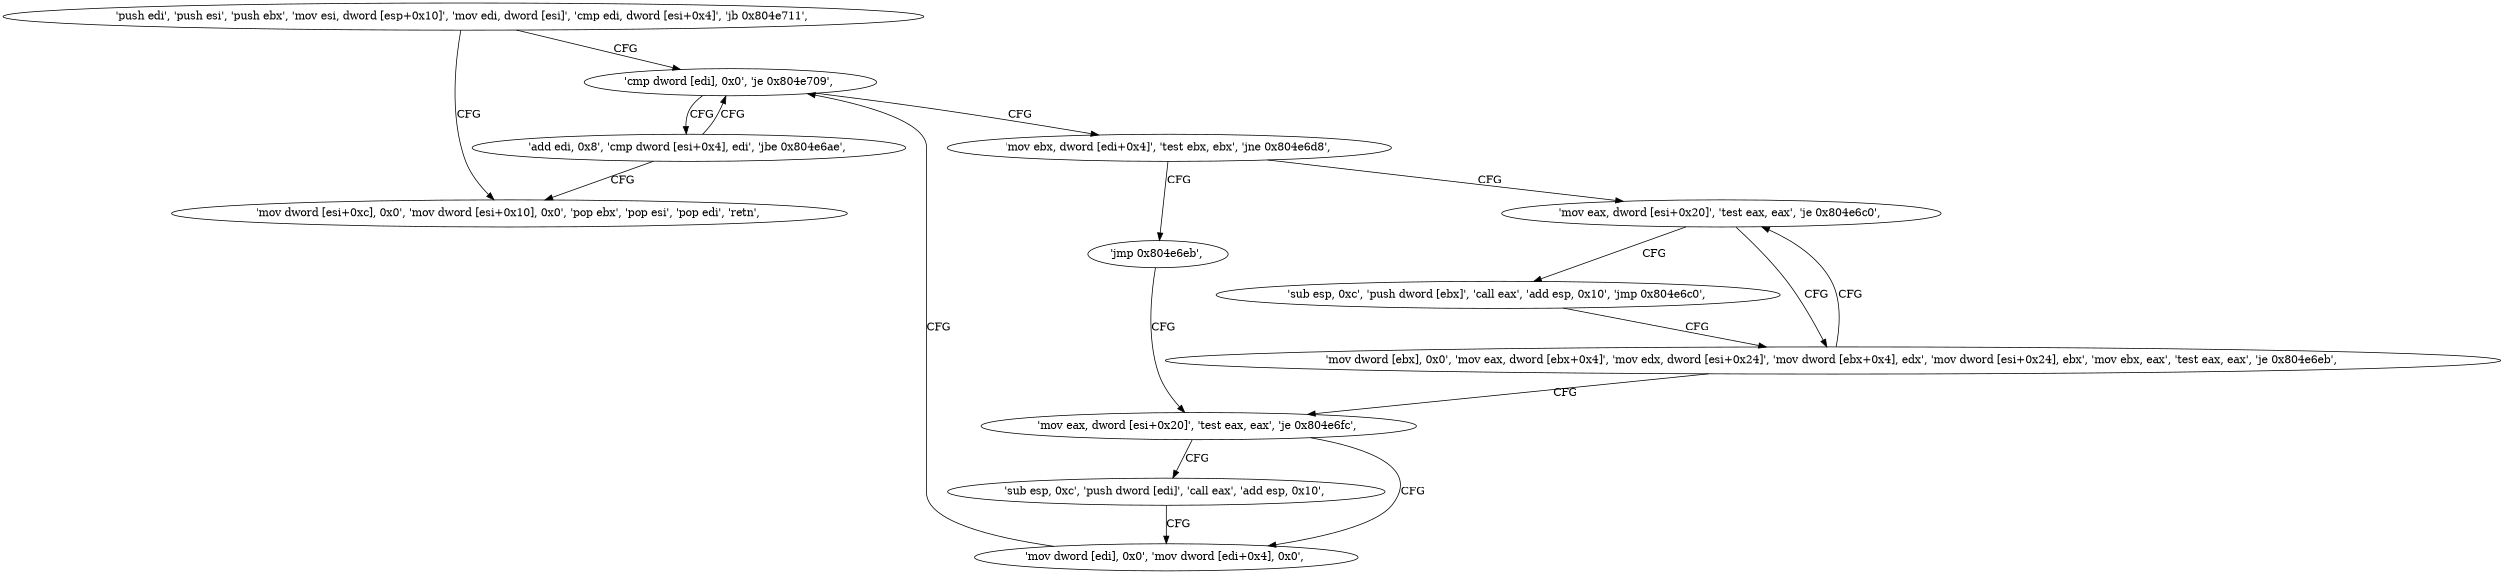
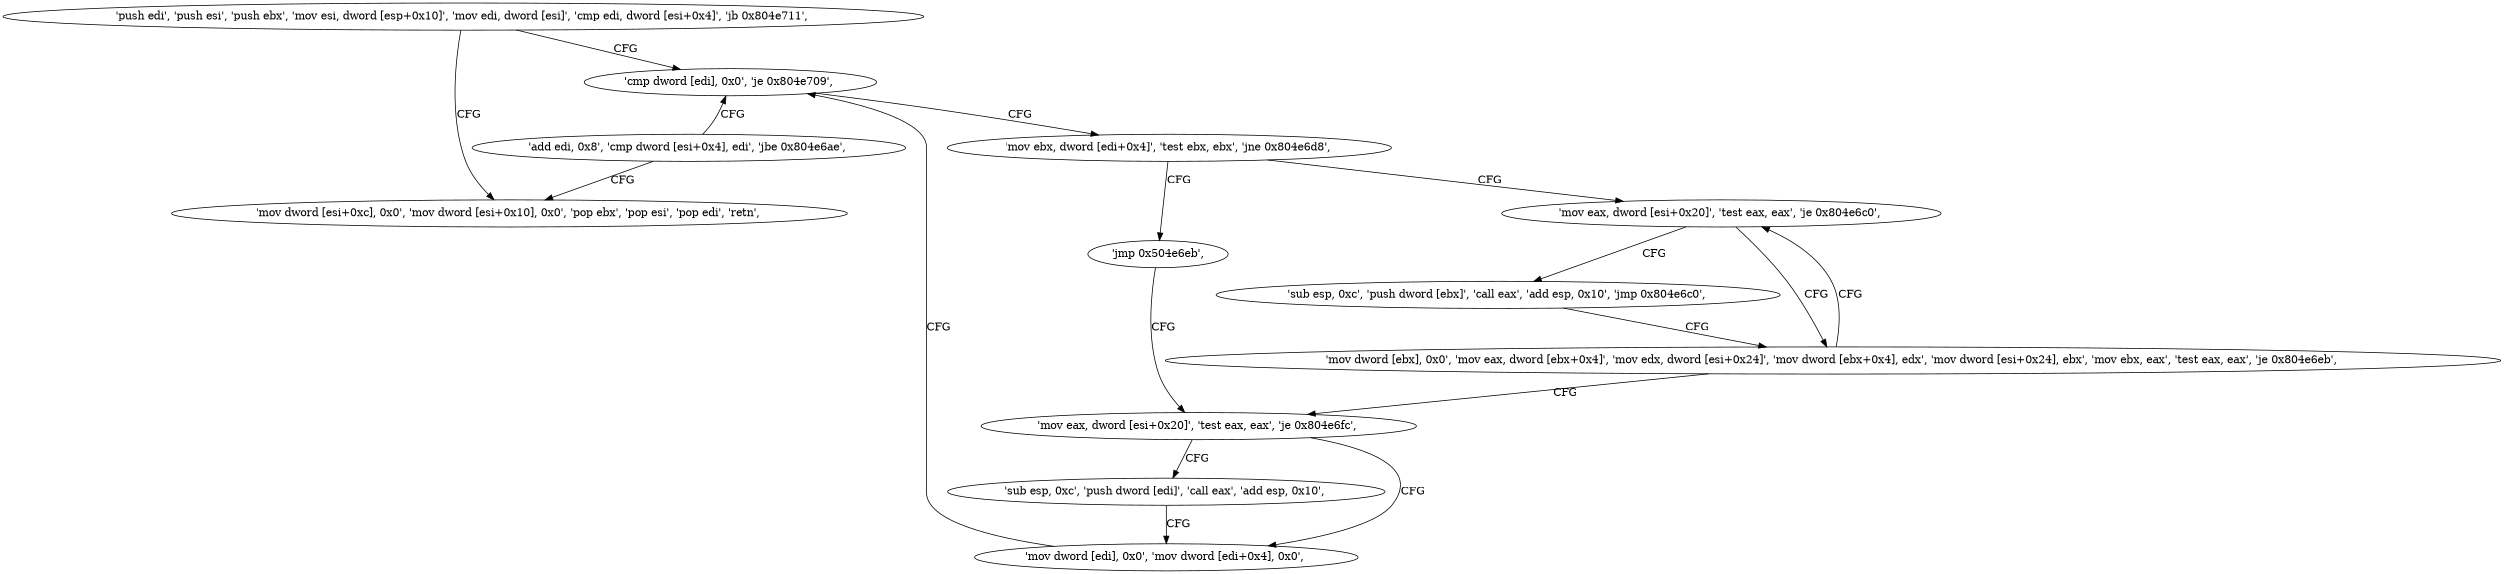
(690, 109) -> none
(1158, 254) -> (1158, 254)
